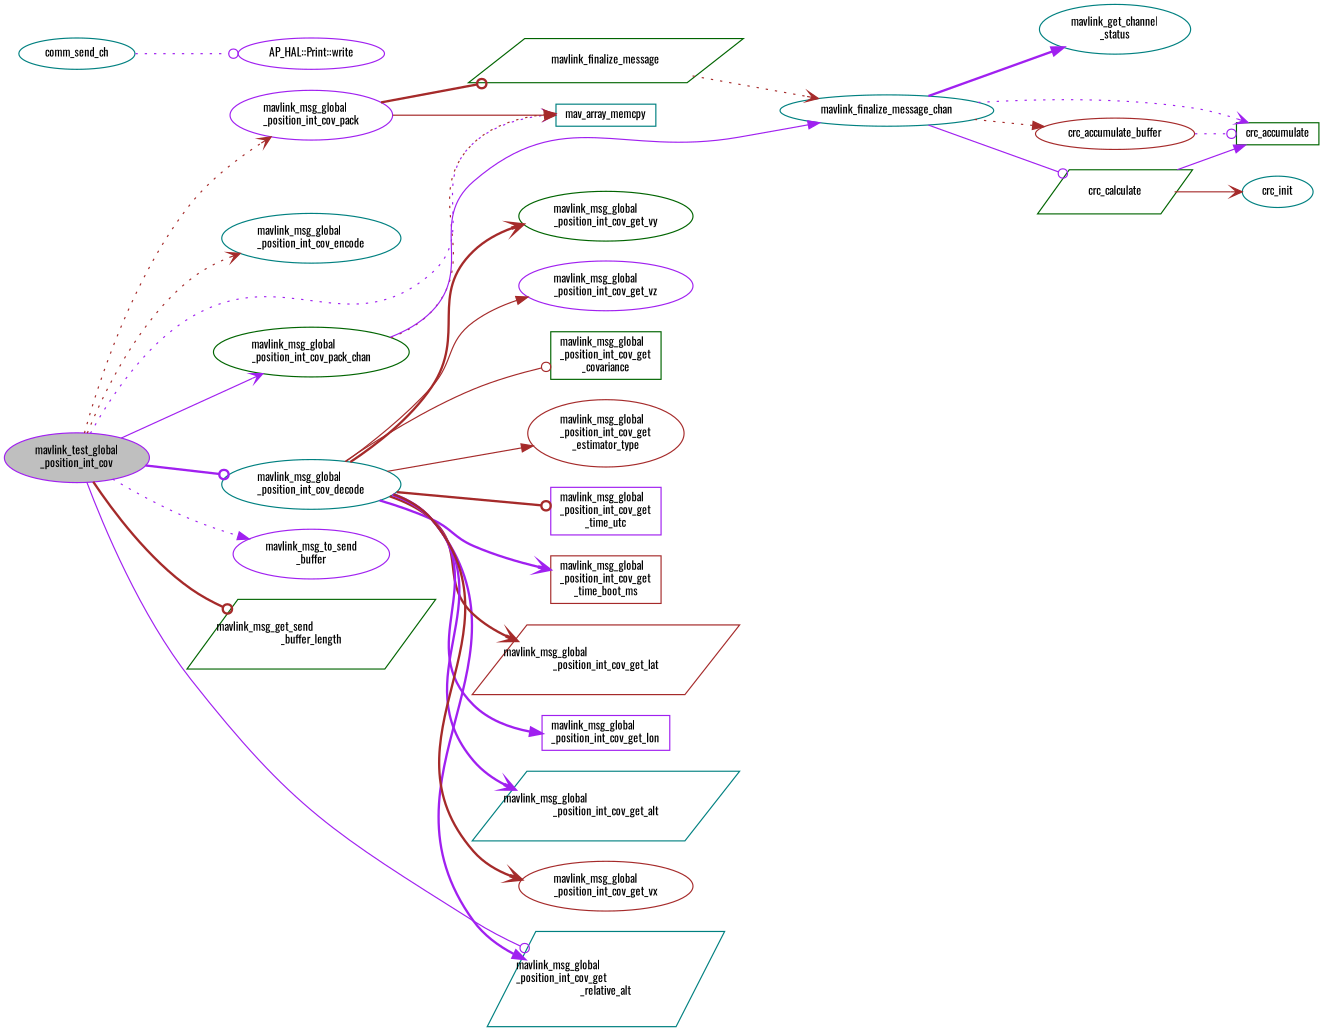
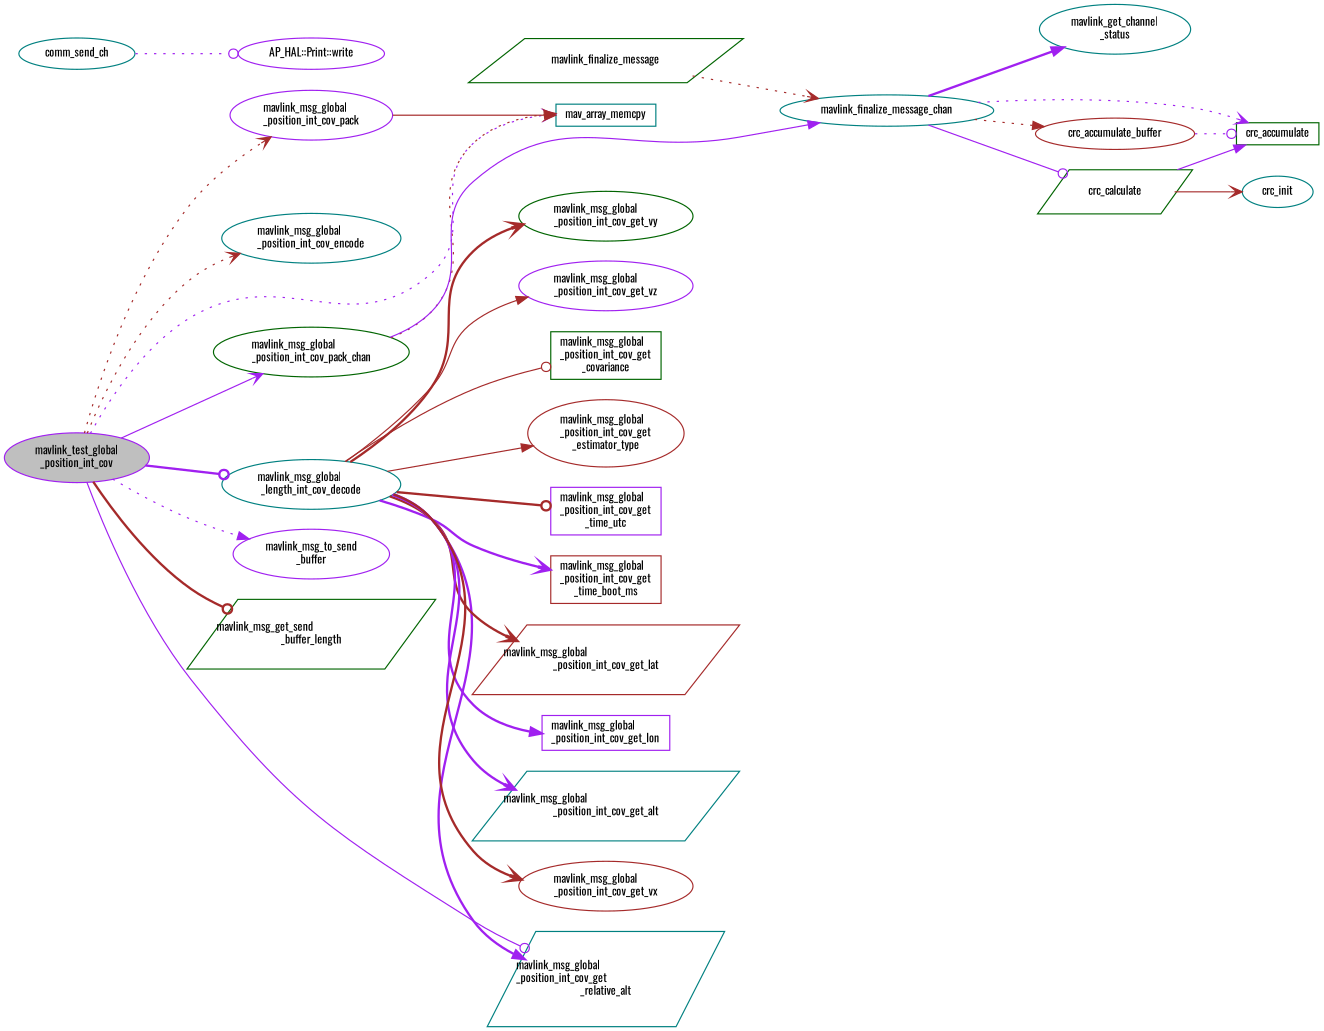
(429, 93) -> none
(311, 484) -> (311, 484)
